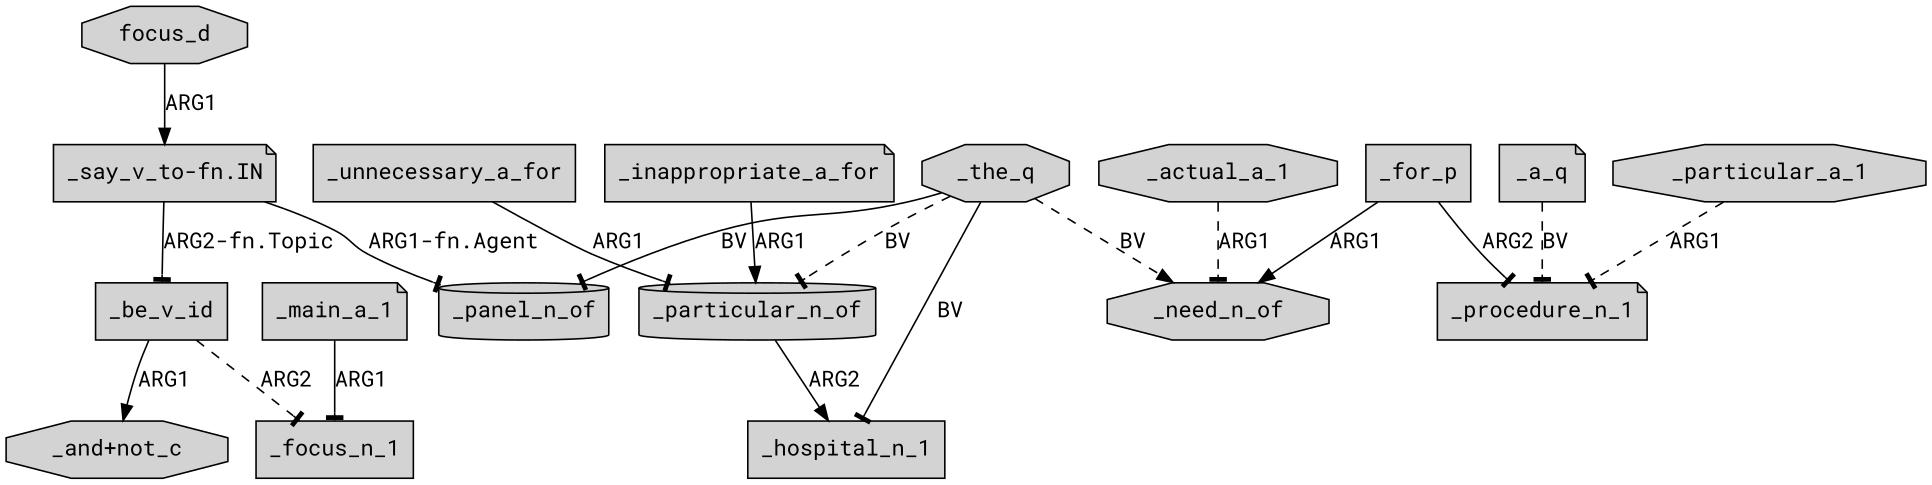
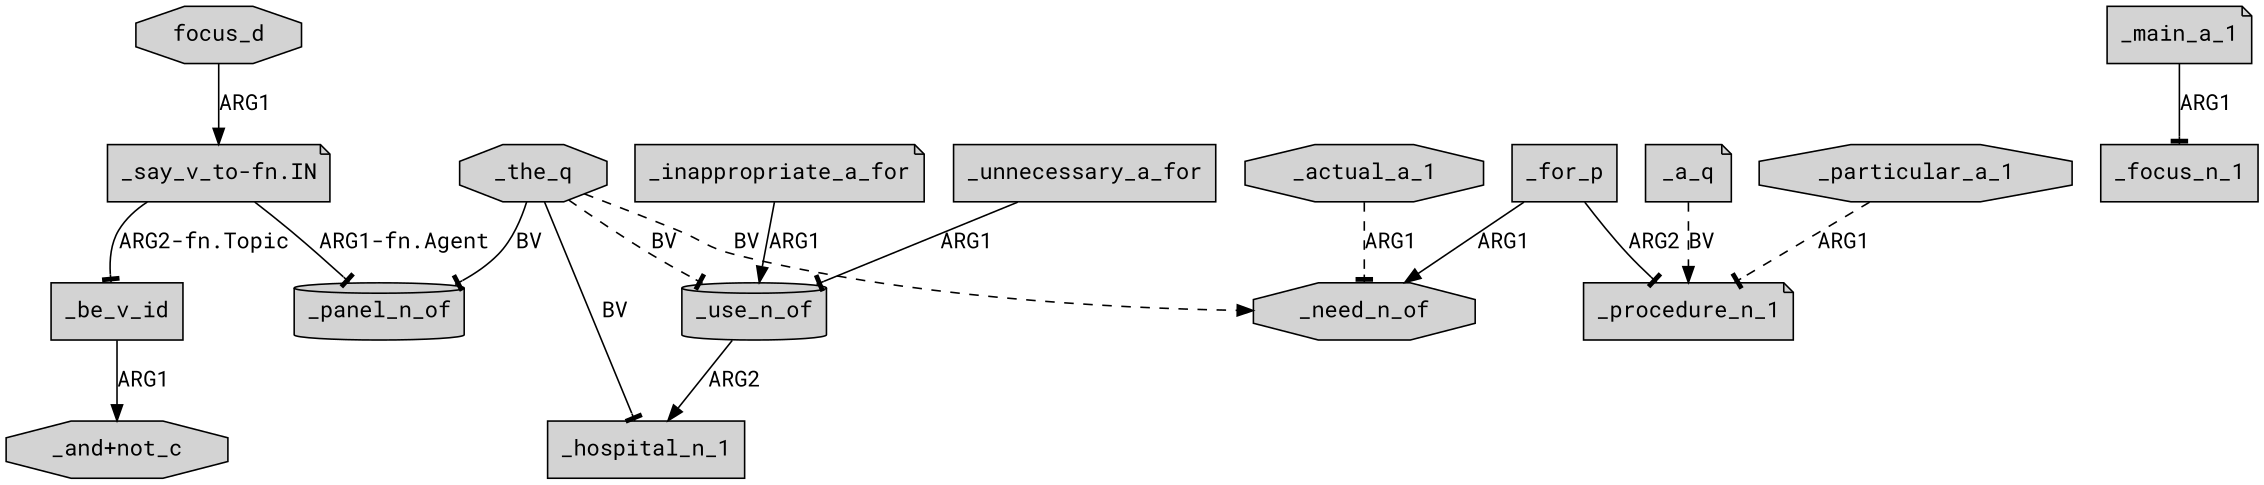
(1542, 238) -> (1688, 234)
(757, 311) -> (754, 311)
(245, 378) -> none
